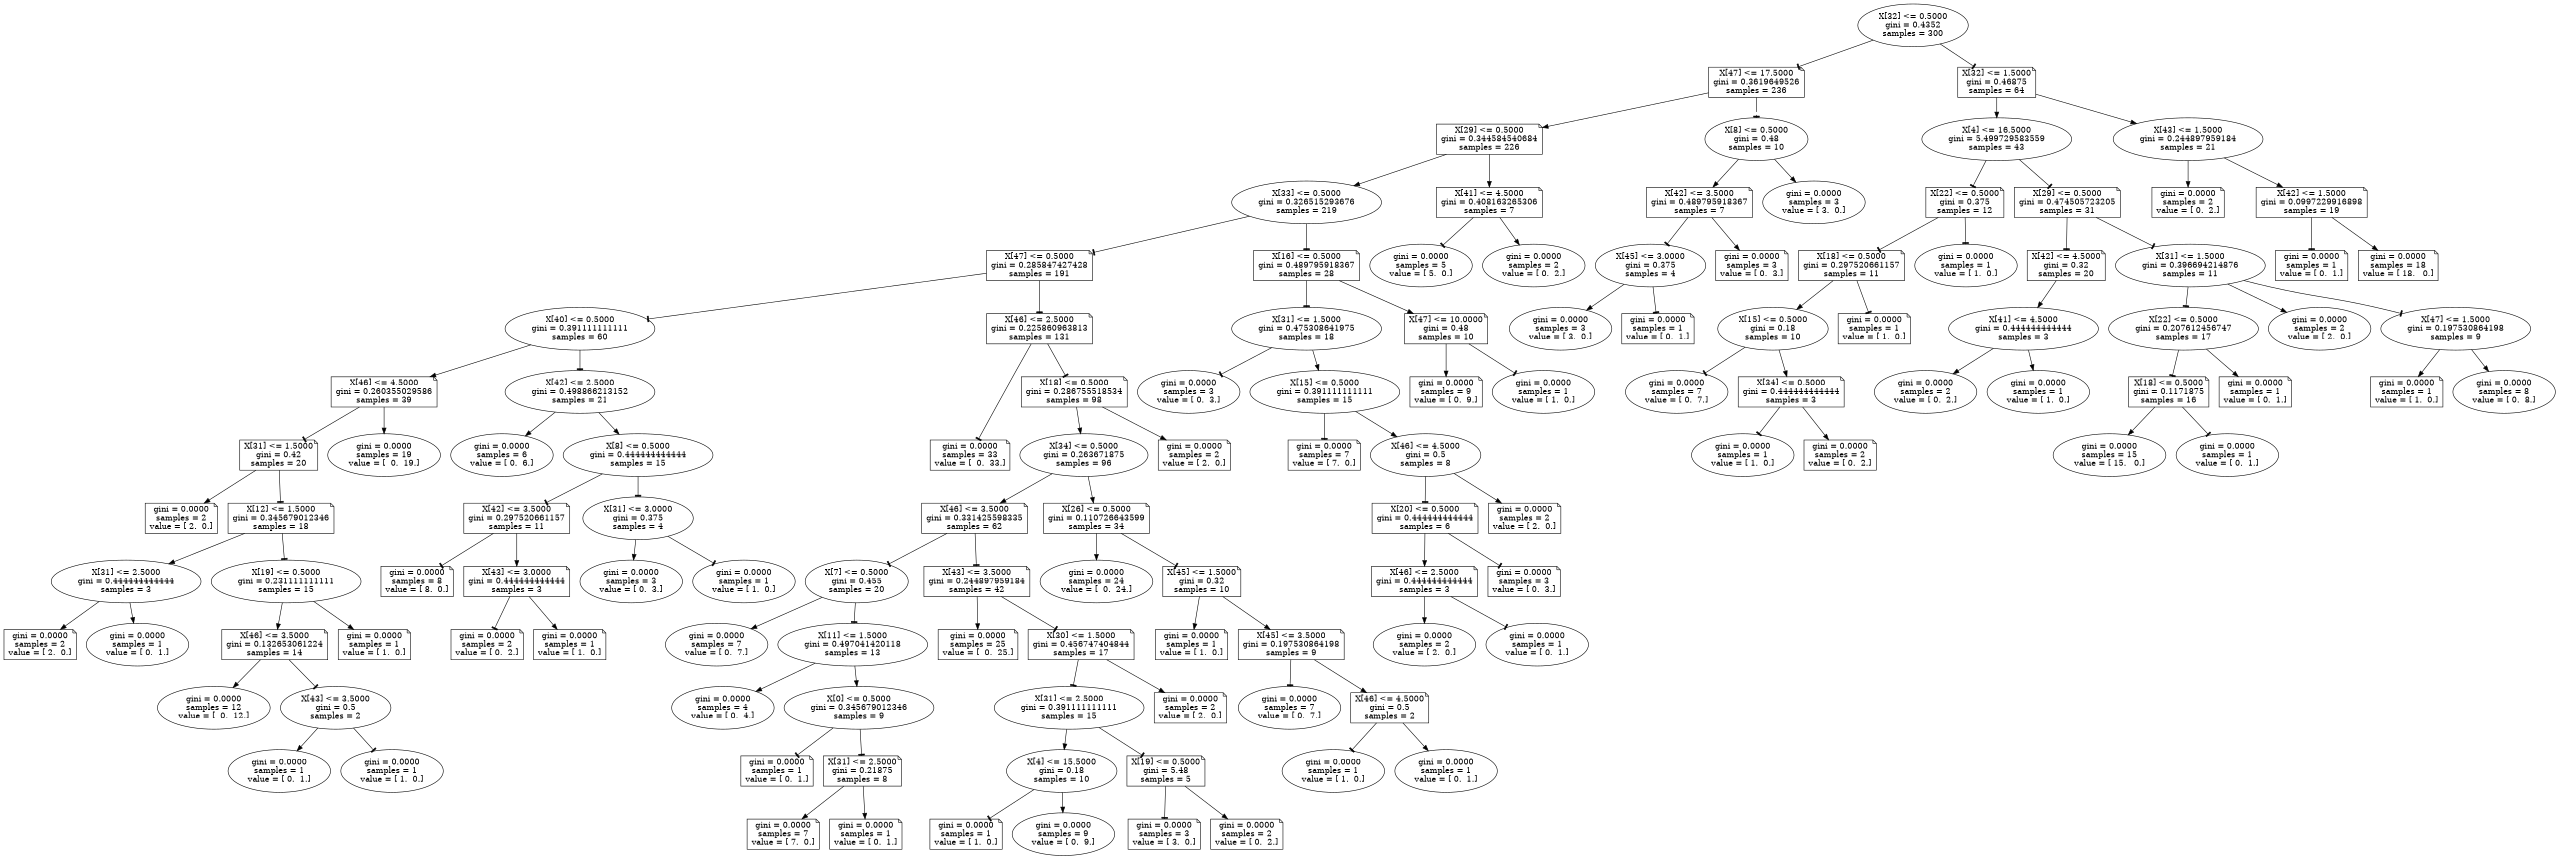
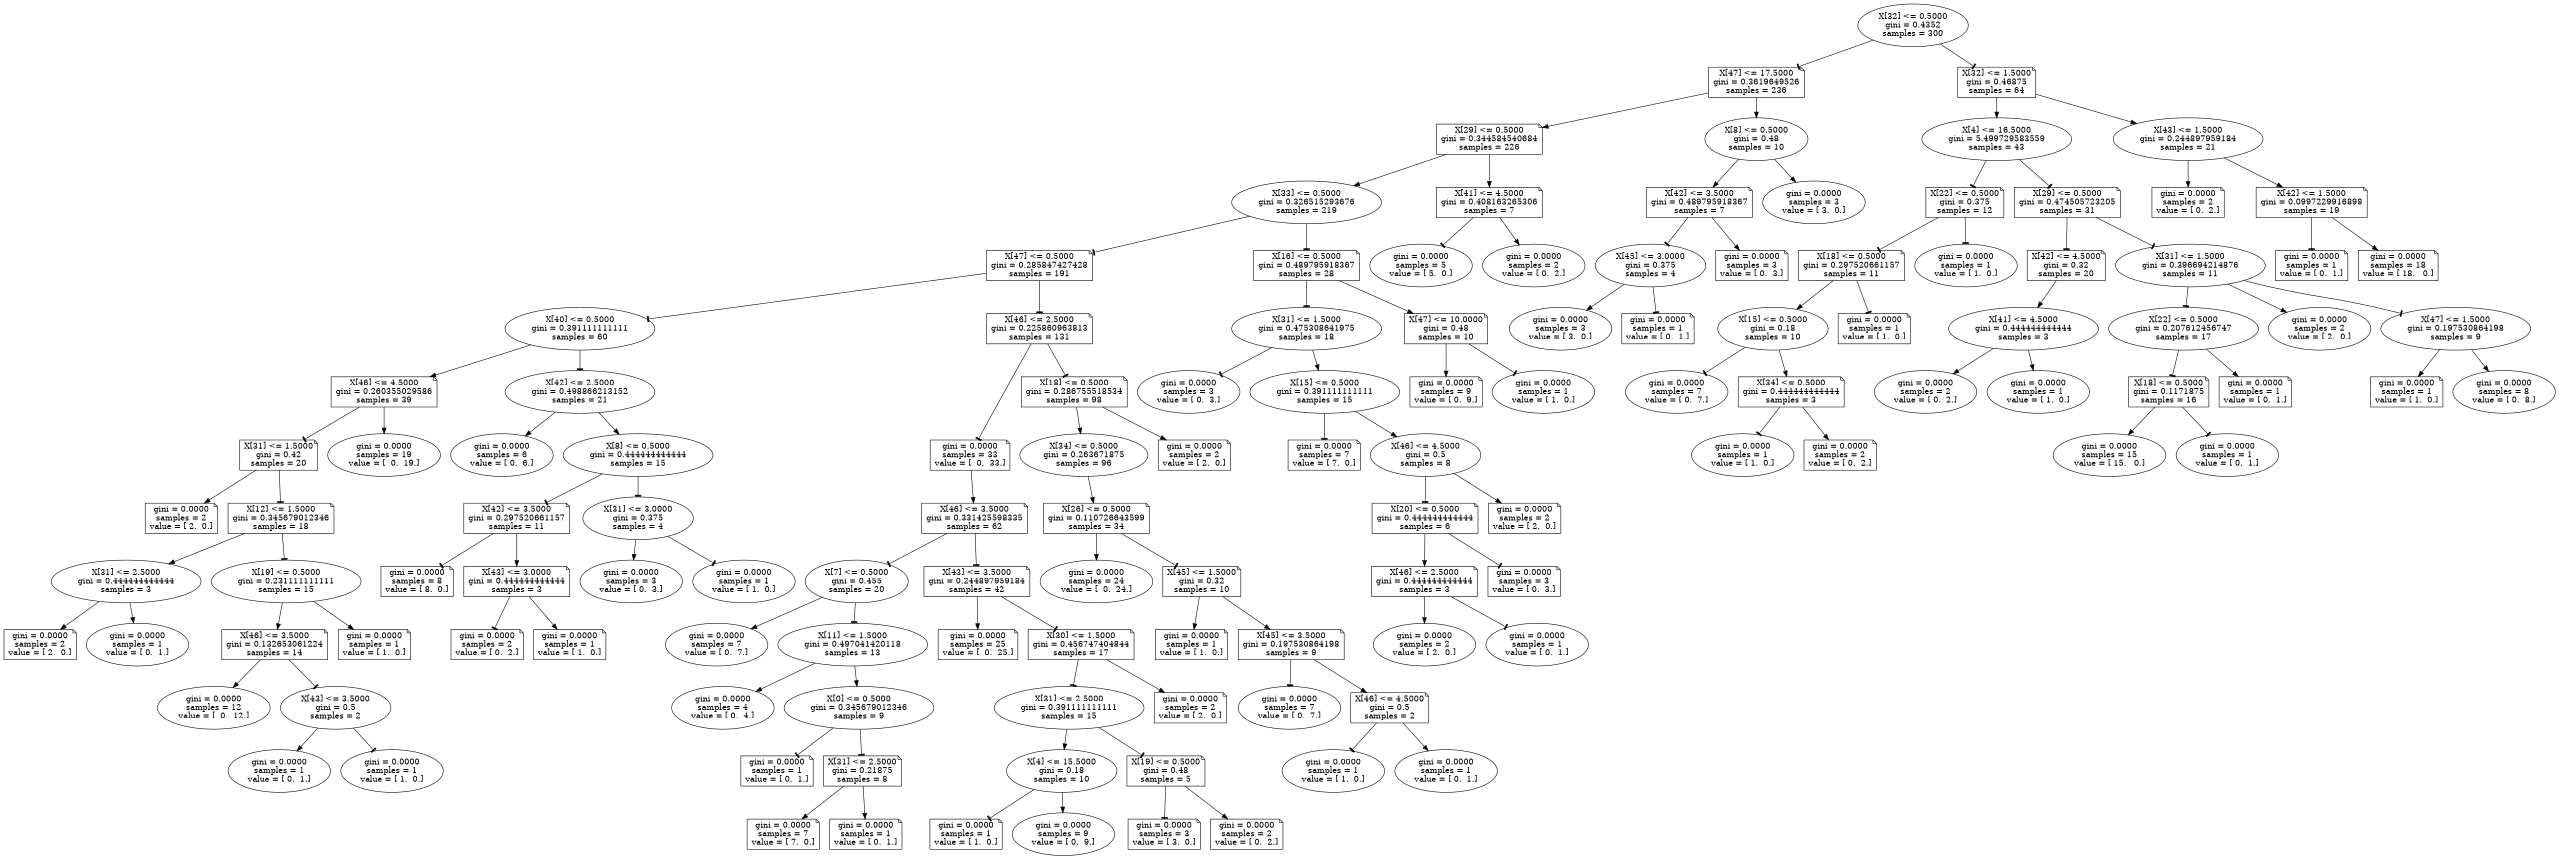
(1756, 105) -> (1756, 105)
(1029, 487) -> (972, 484)
(1166, 771) -> (1166, 771)
